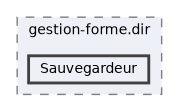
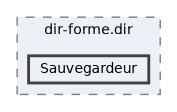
(89, 31) -> (89, 31)
